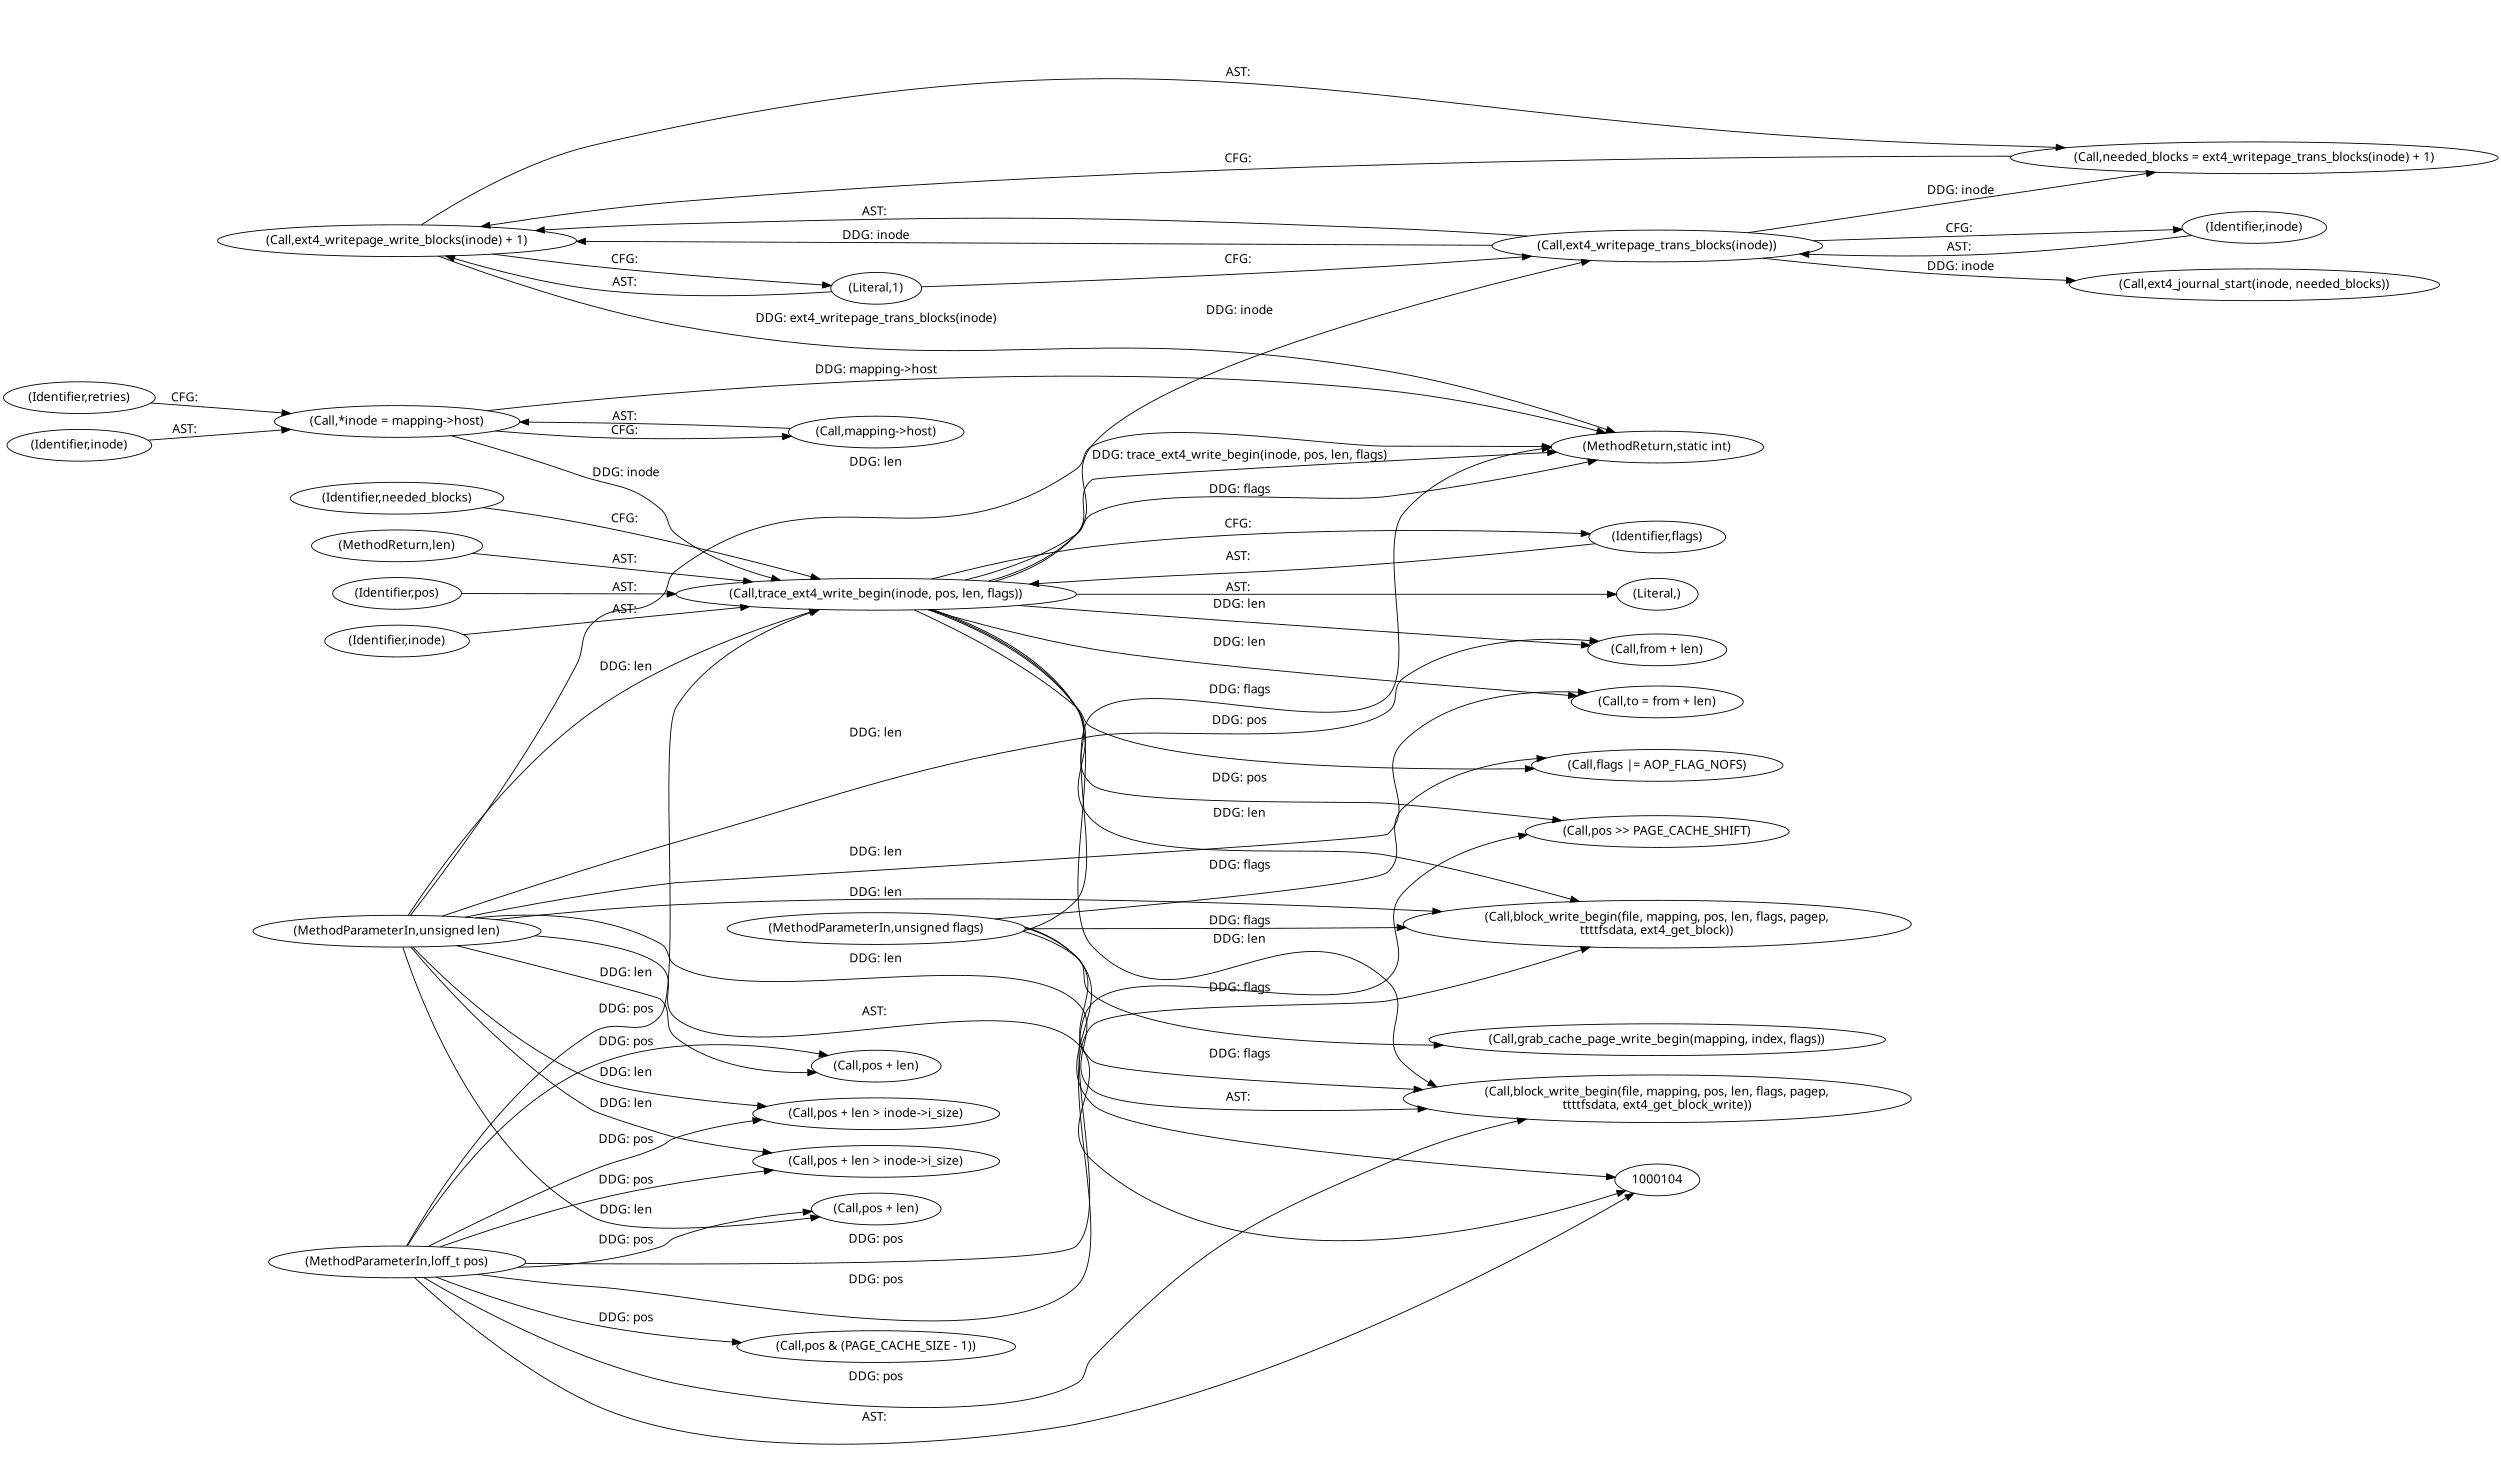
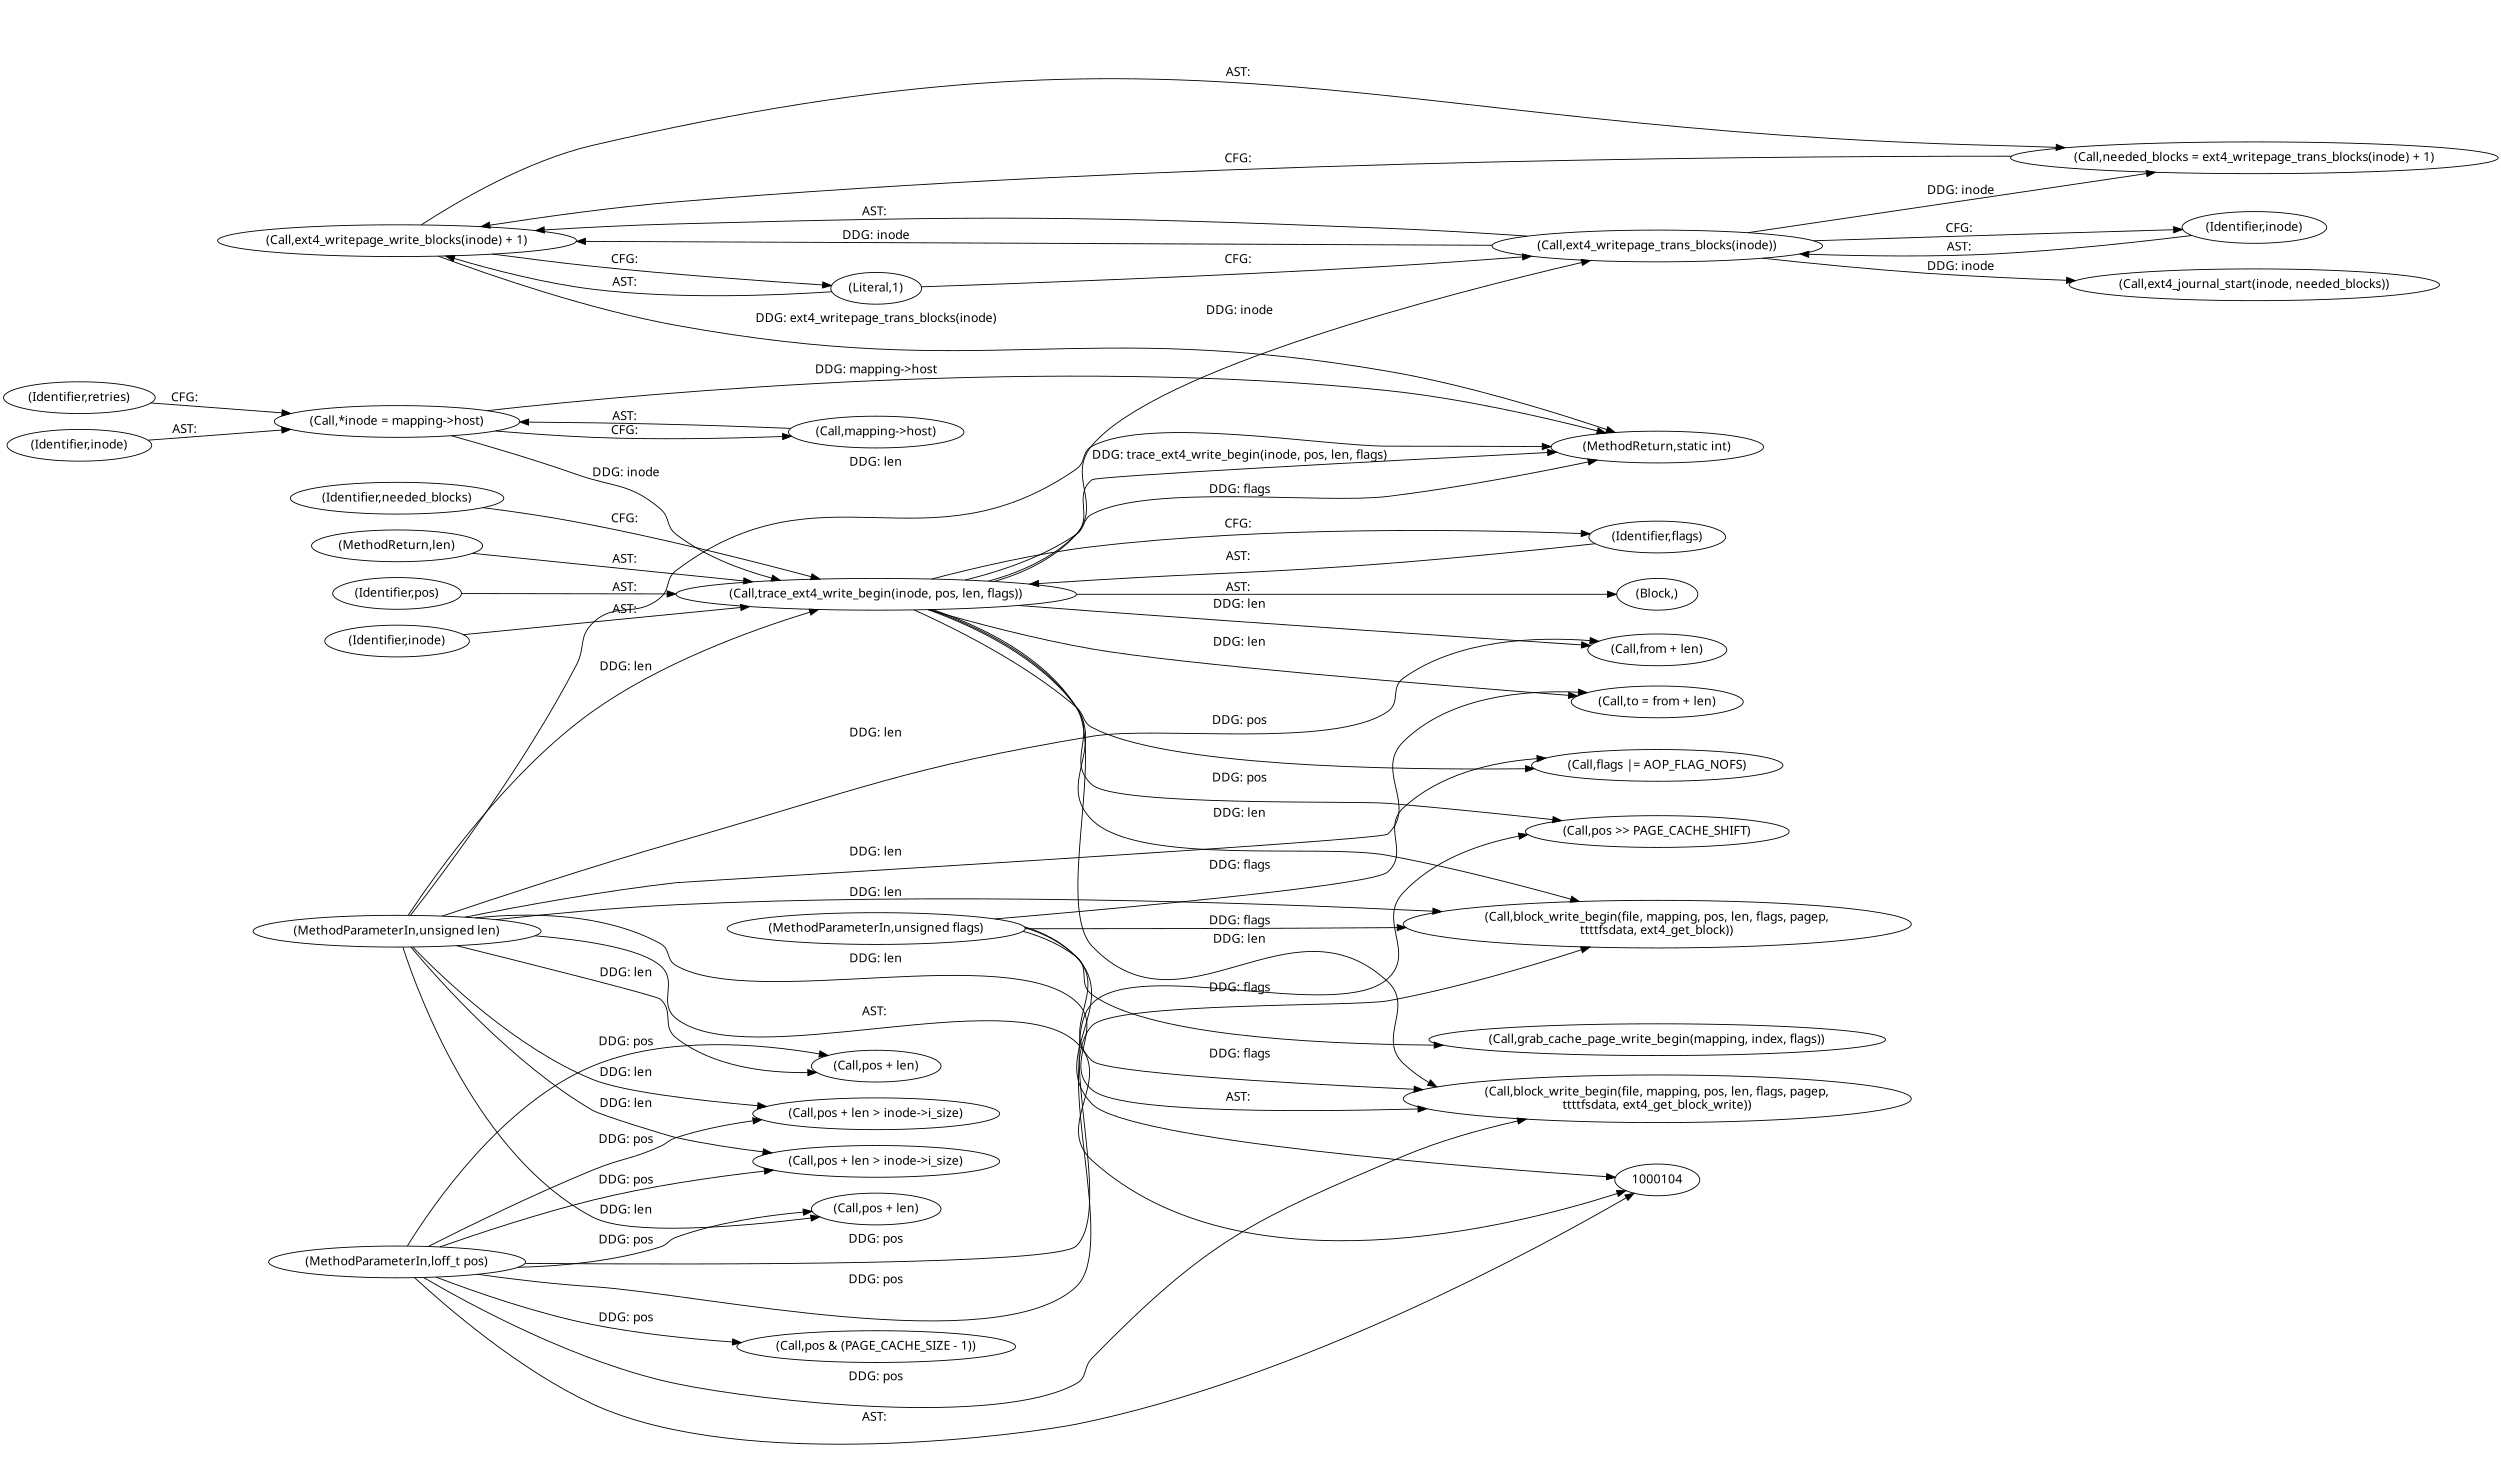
(1657, 594) -> (1657, 594)
(1286, 710) -> none
(670, 936) -> none
